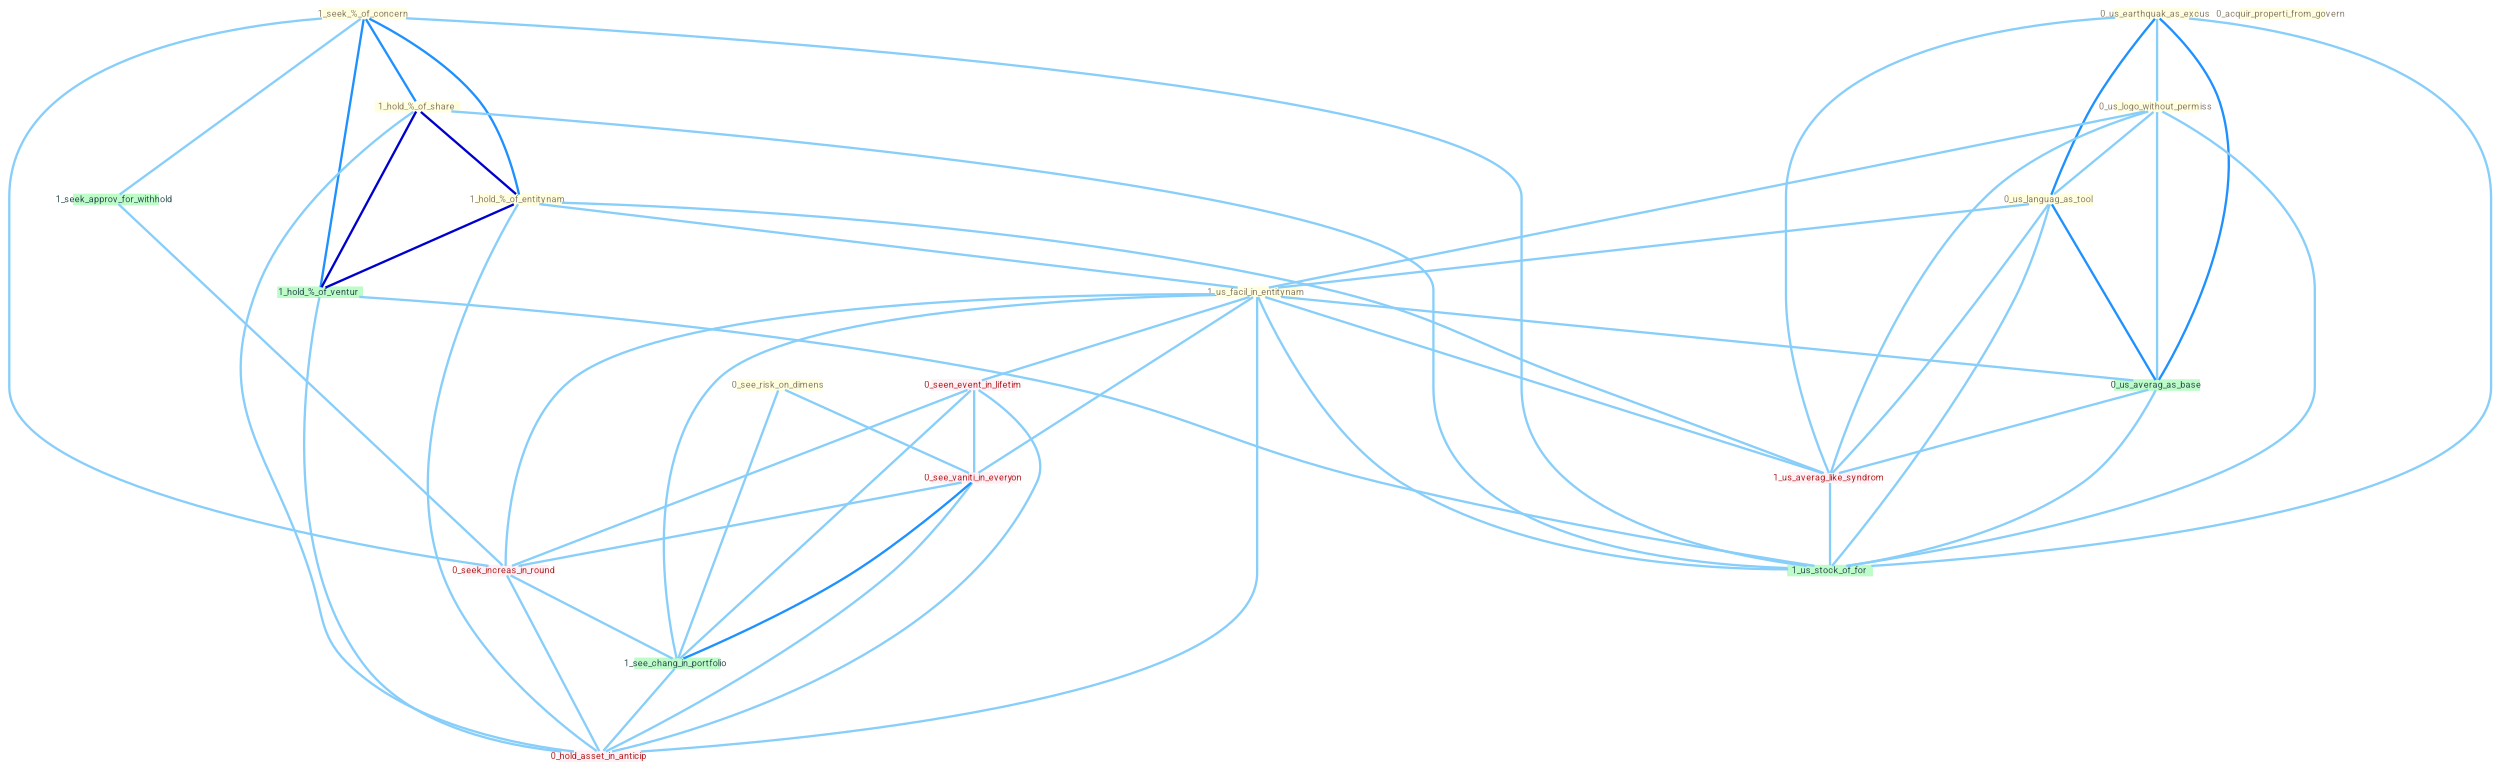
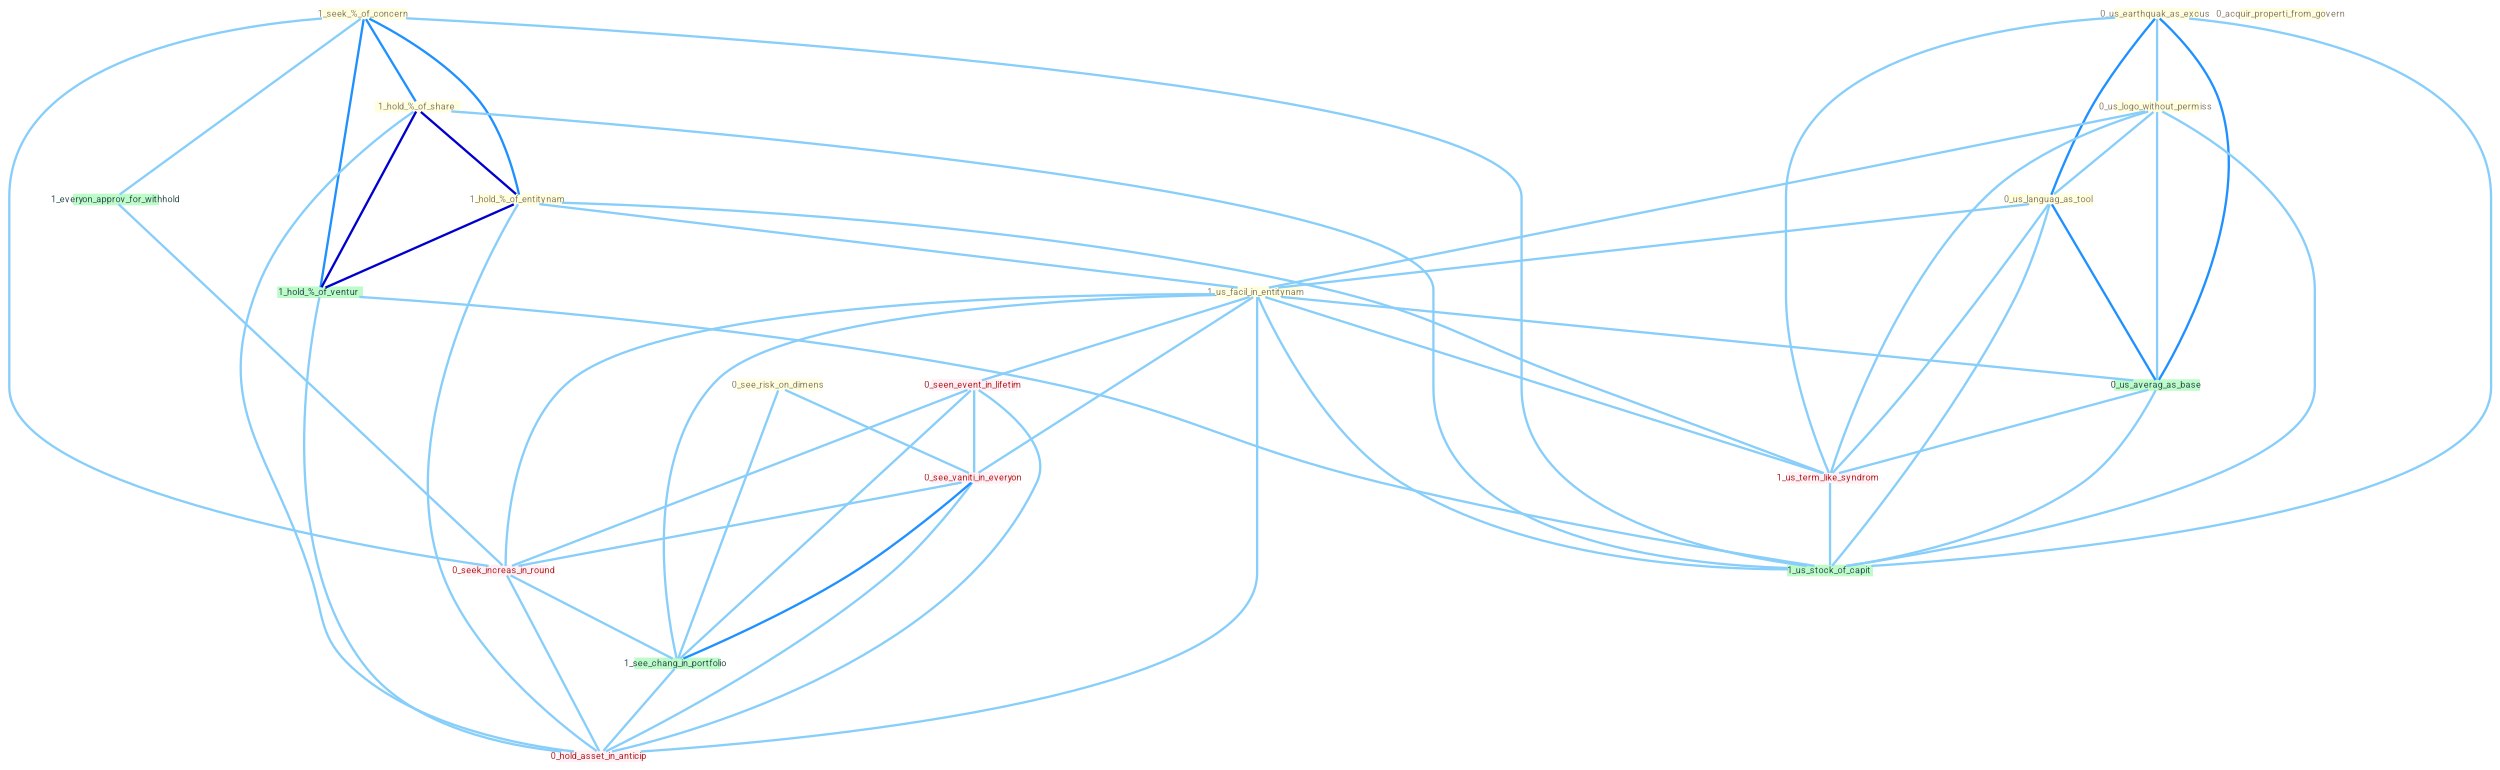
(116, 199) -> (116, 199)
(1830, 478) -> (1830, 478)
(1830, 571) -> (1830, 571)
